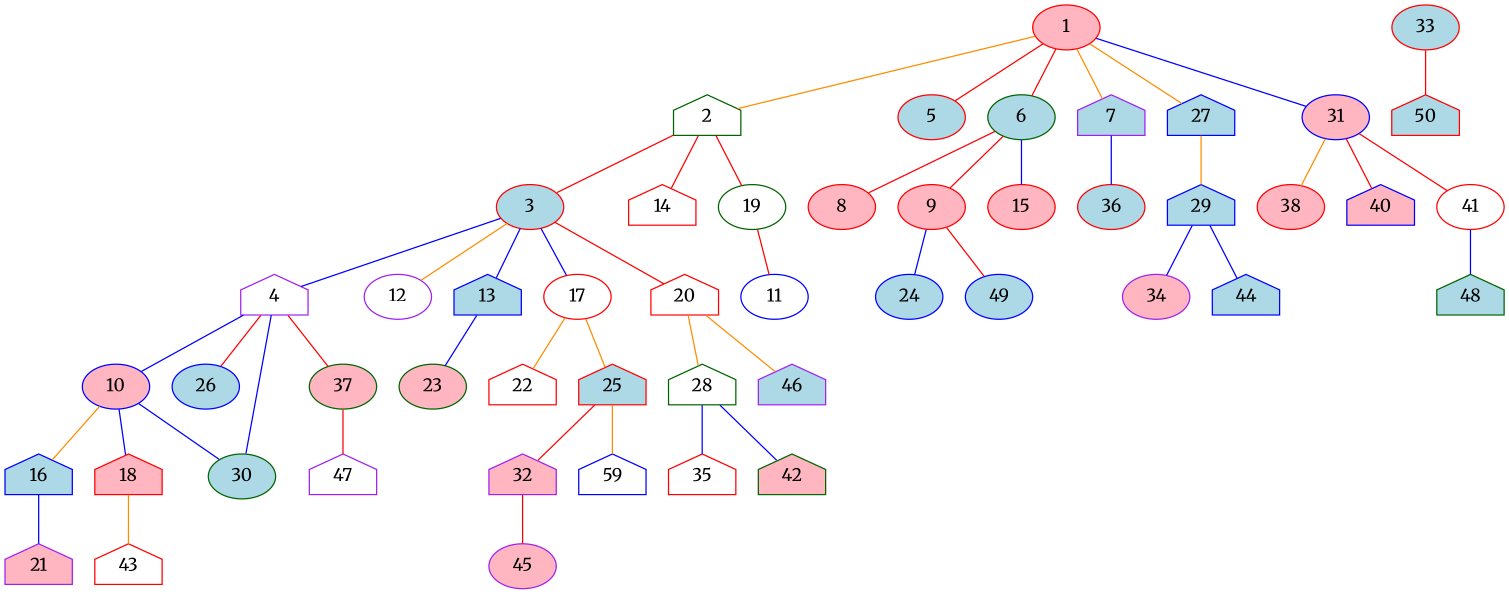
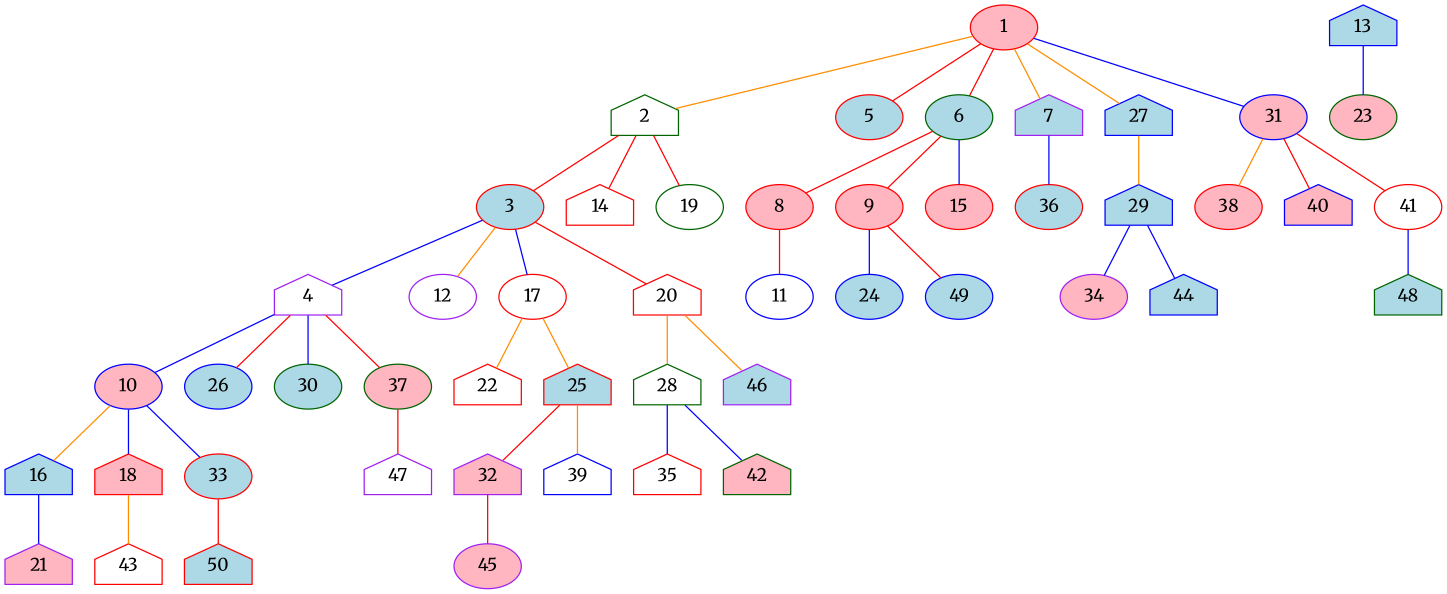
(763, 252) -> (780, 252)
(508, 253) -> none
(179, 431) -> (173, 431)
(612, 476) -> (577, 476)
